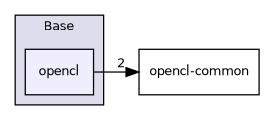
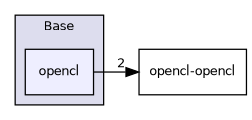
(199, 72) -> (193, 72)
